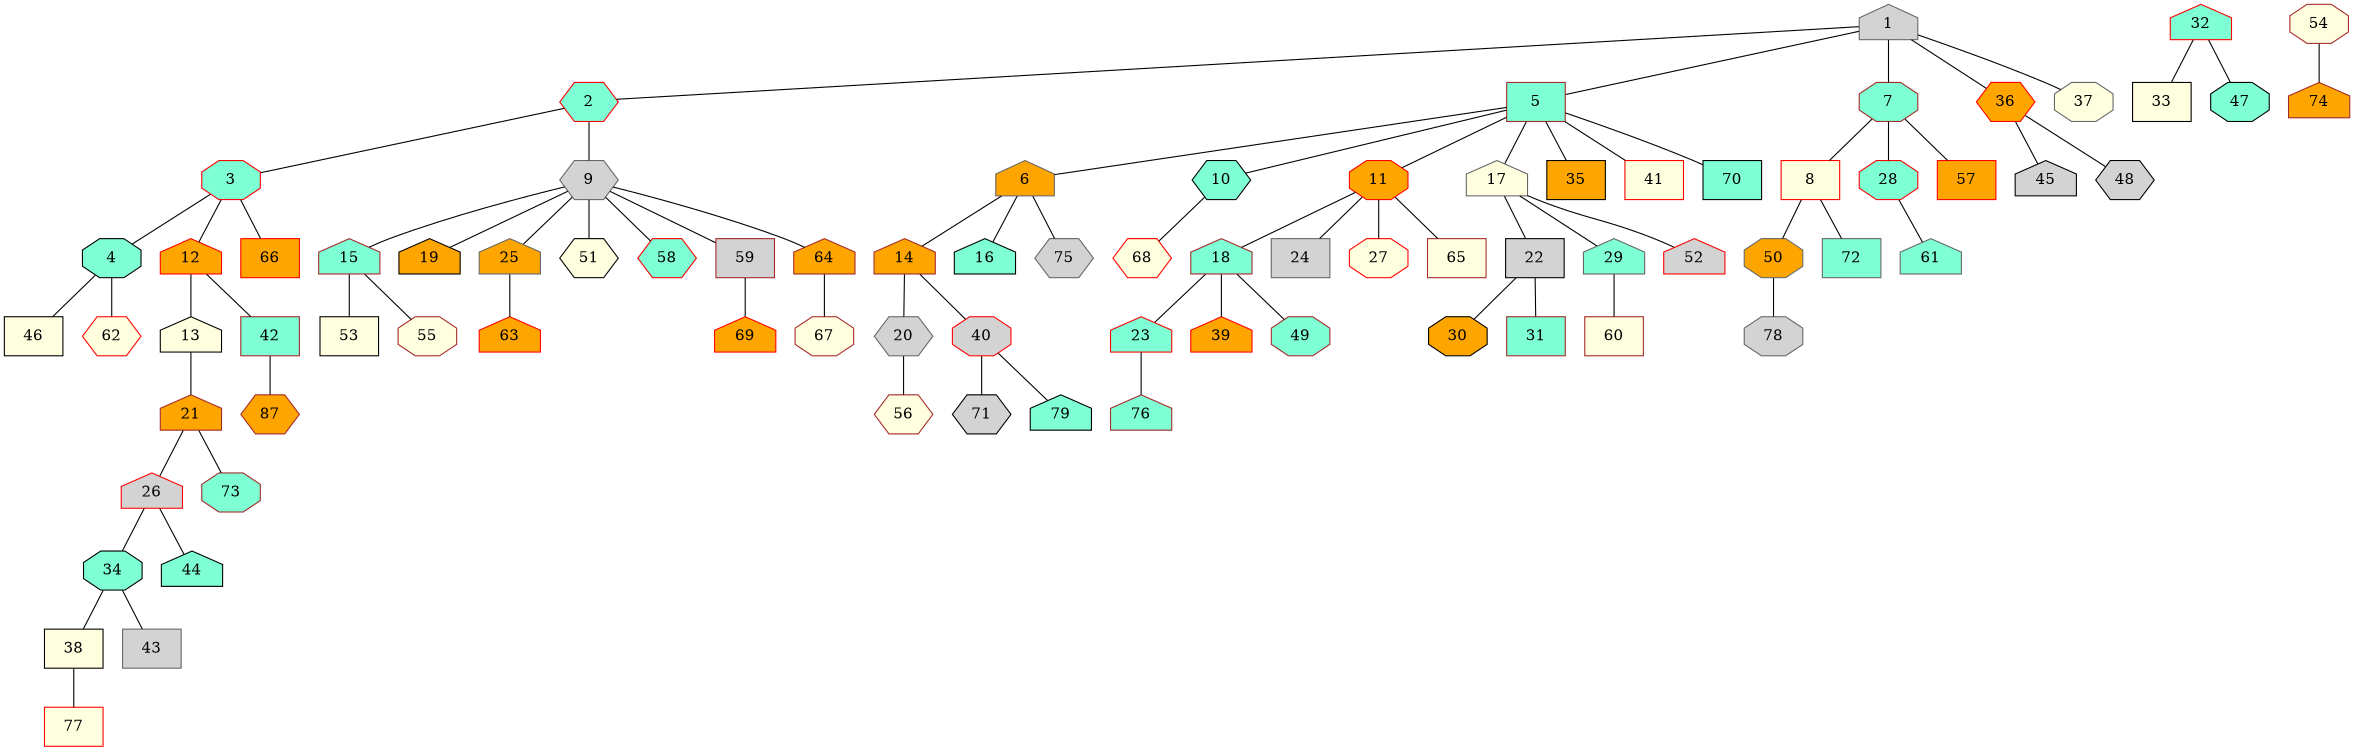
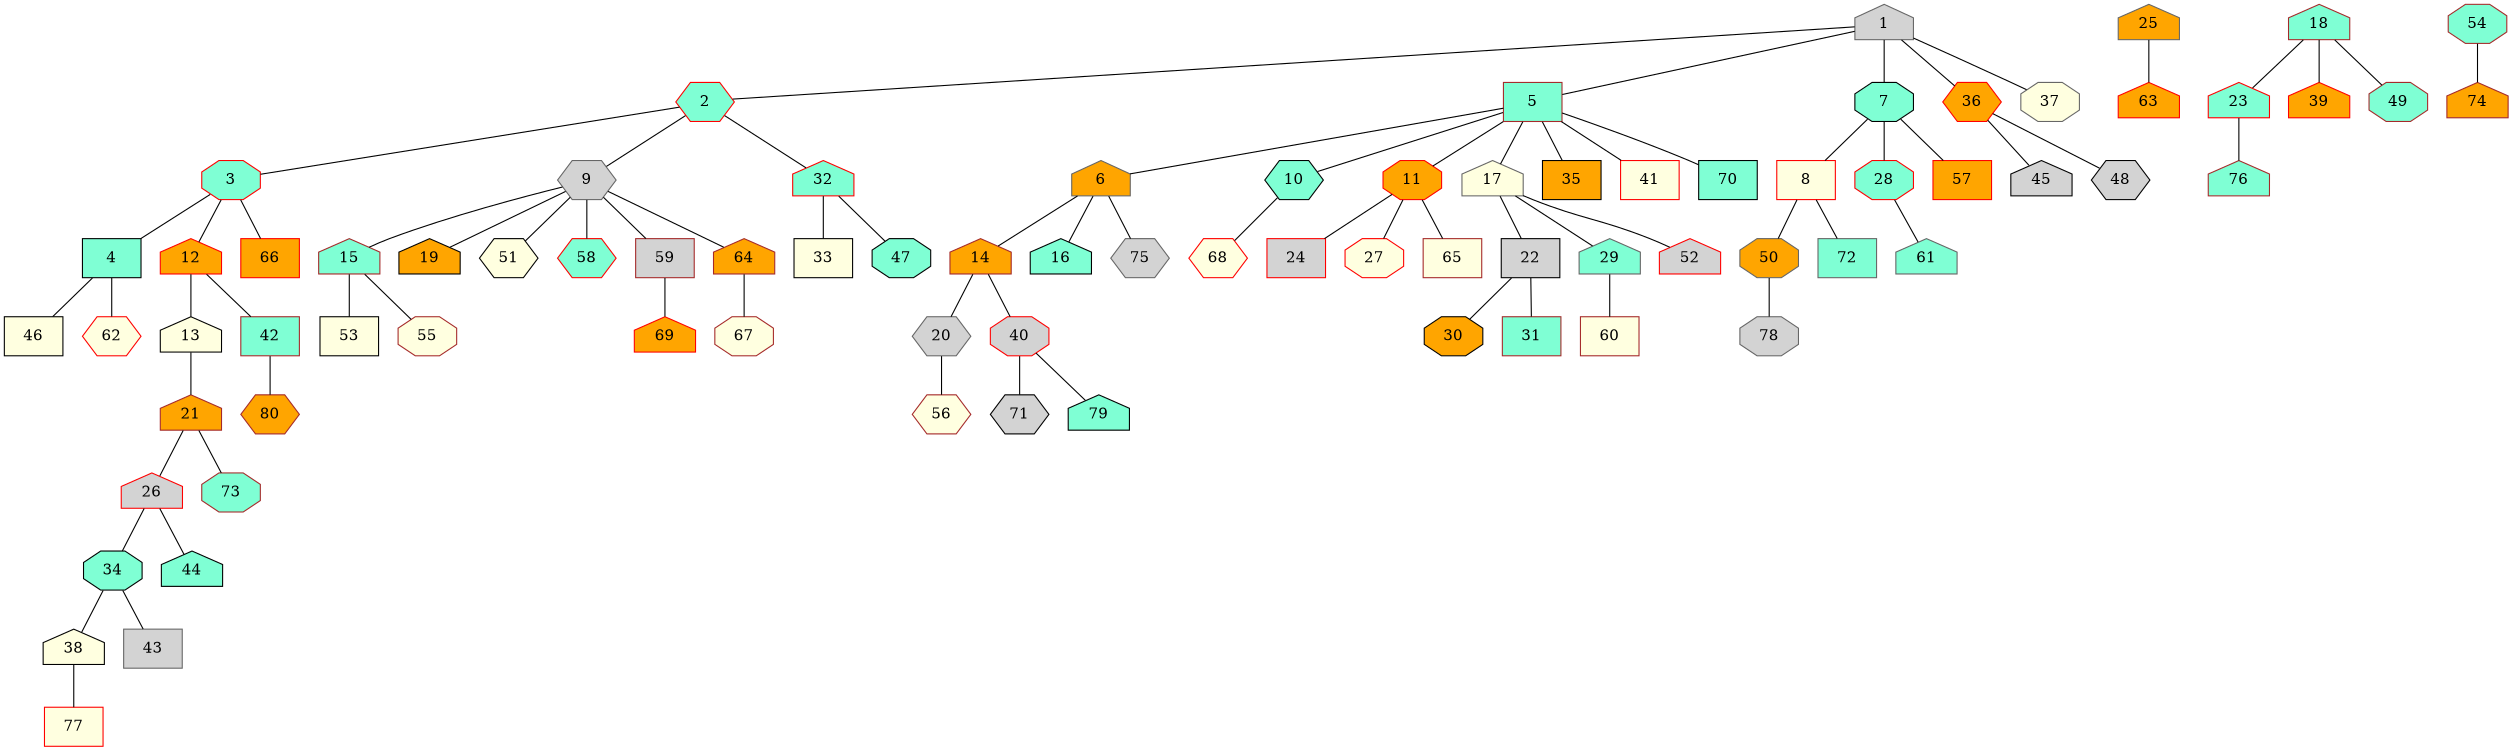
(2319, 24) -> (2478, 24)
(1889, 102) -> (1884, 102)
none -> (765, 142)
(1299, 220) -> none
(548, 221) -> none
(112, 258) -> (112, 258)
(1301, 258) -> (1296, 258)
(270, 414) -> (270, 414)
(74, 649) -> (74, 649)
